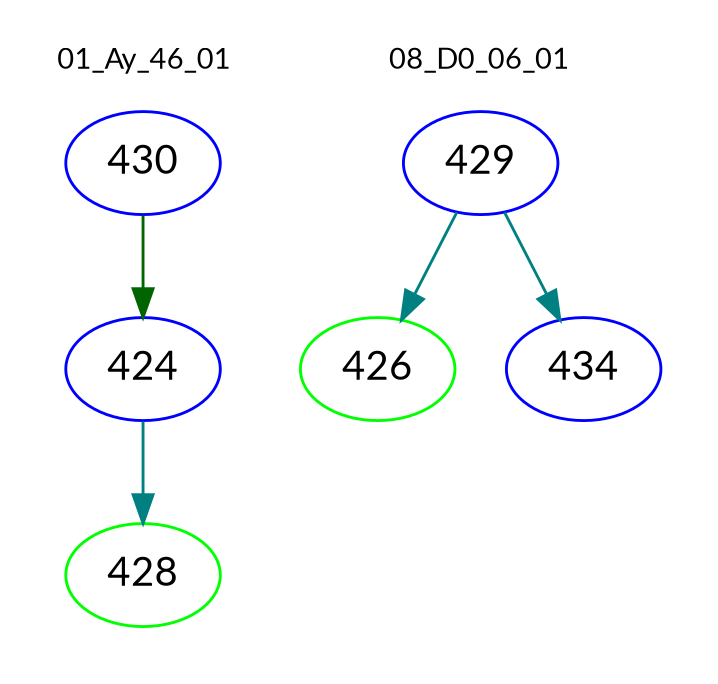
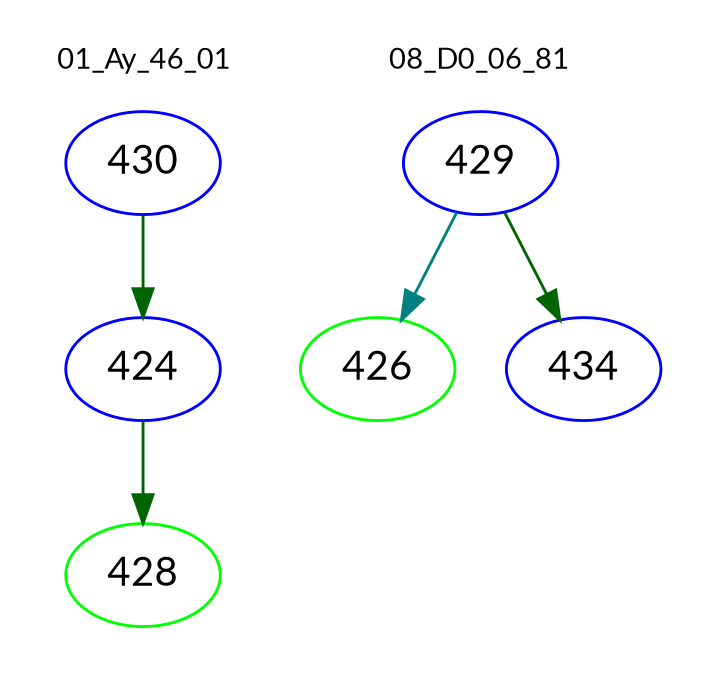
(481, 62) -> (481, 62)
(526, 253) -> (526, 253)
(143, 458) -> (143, 458)
